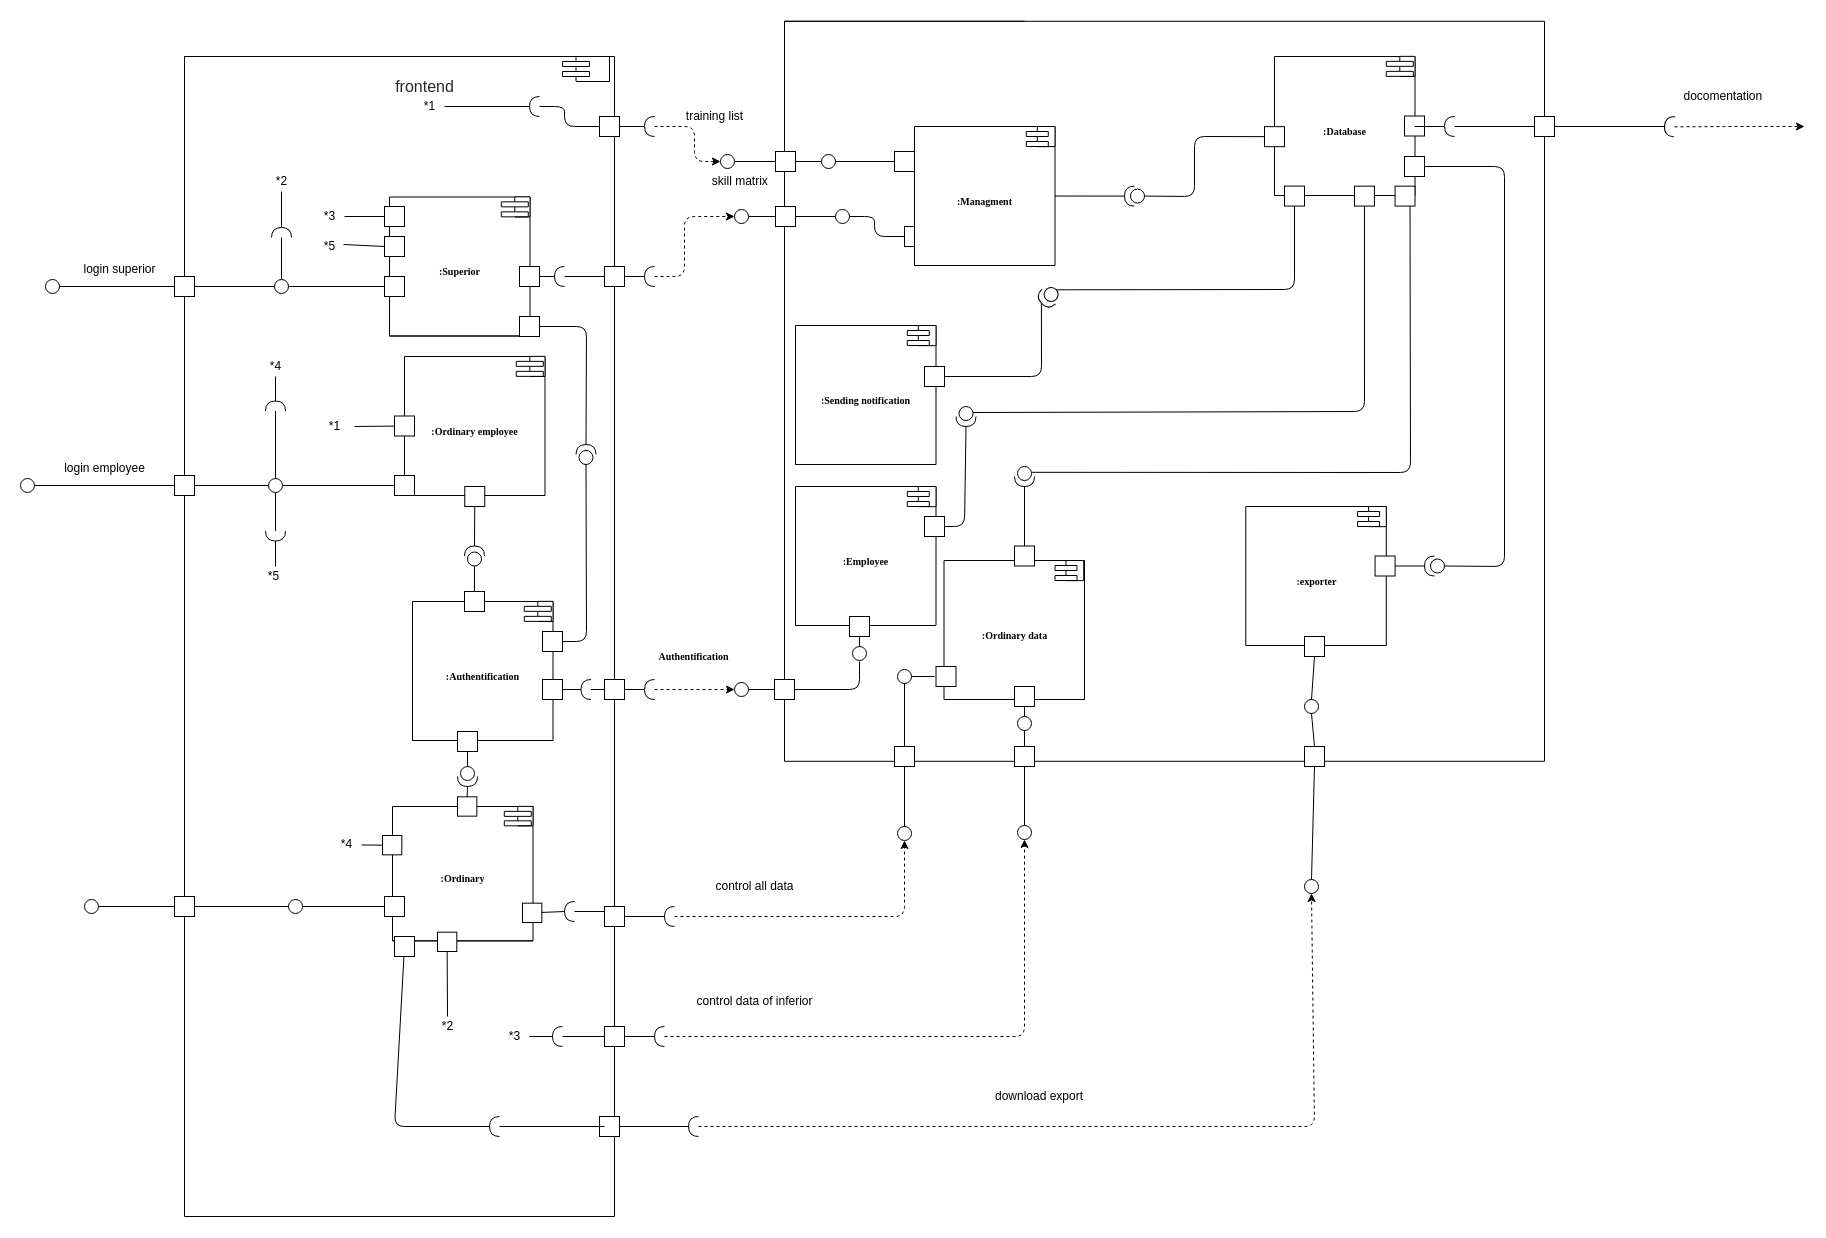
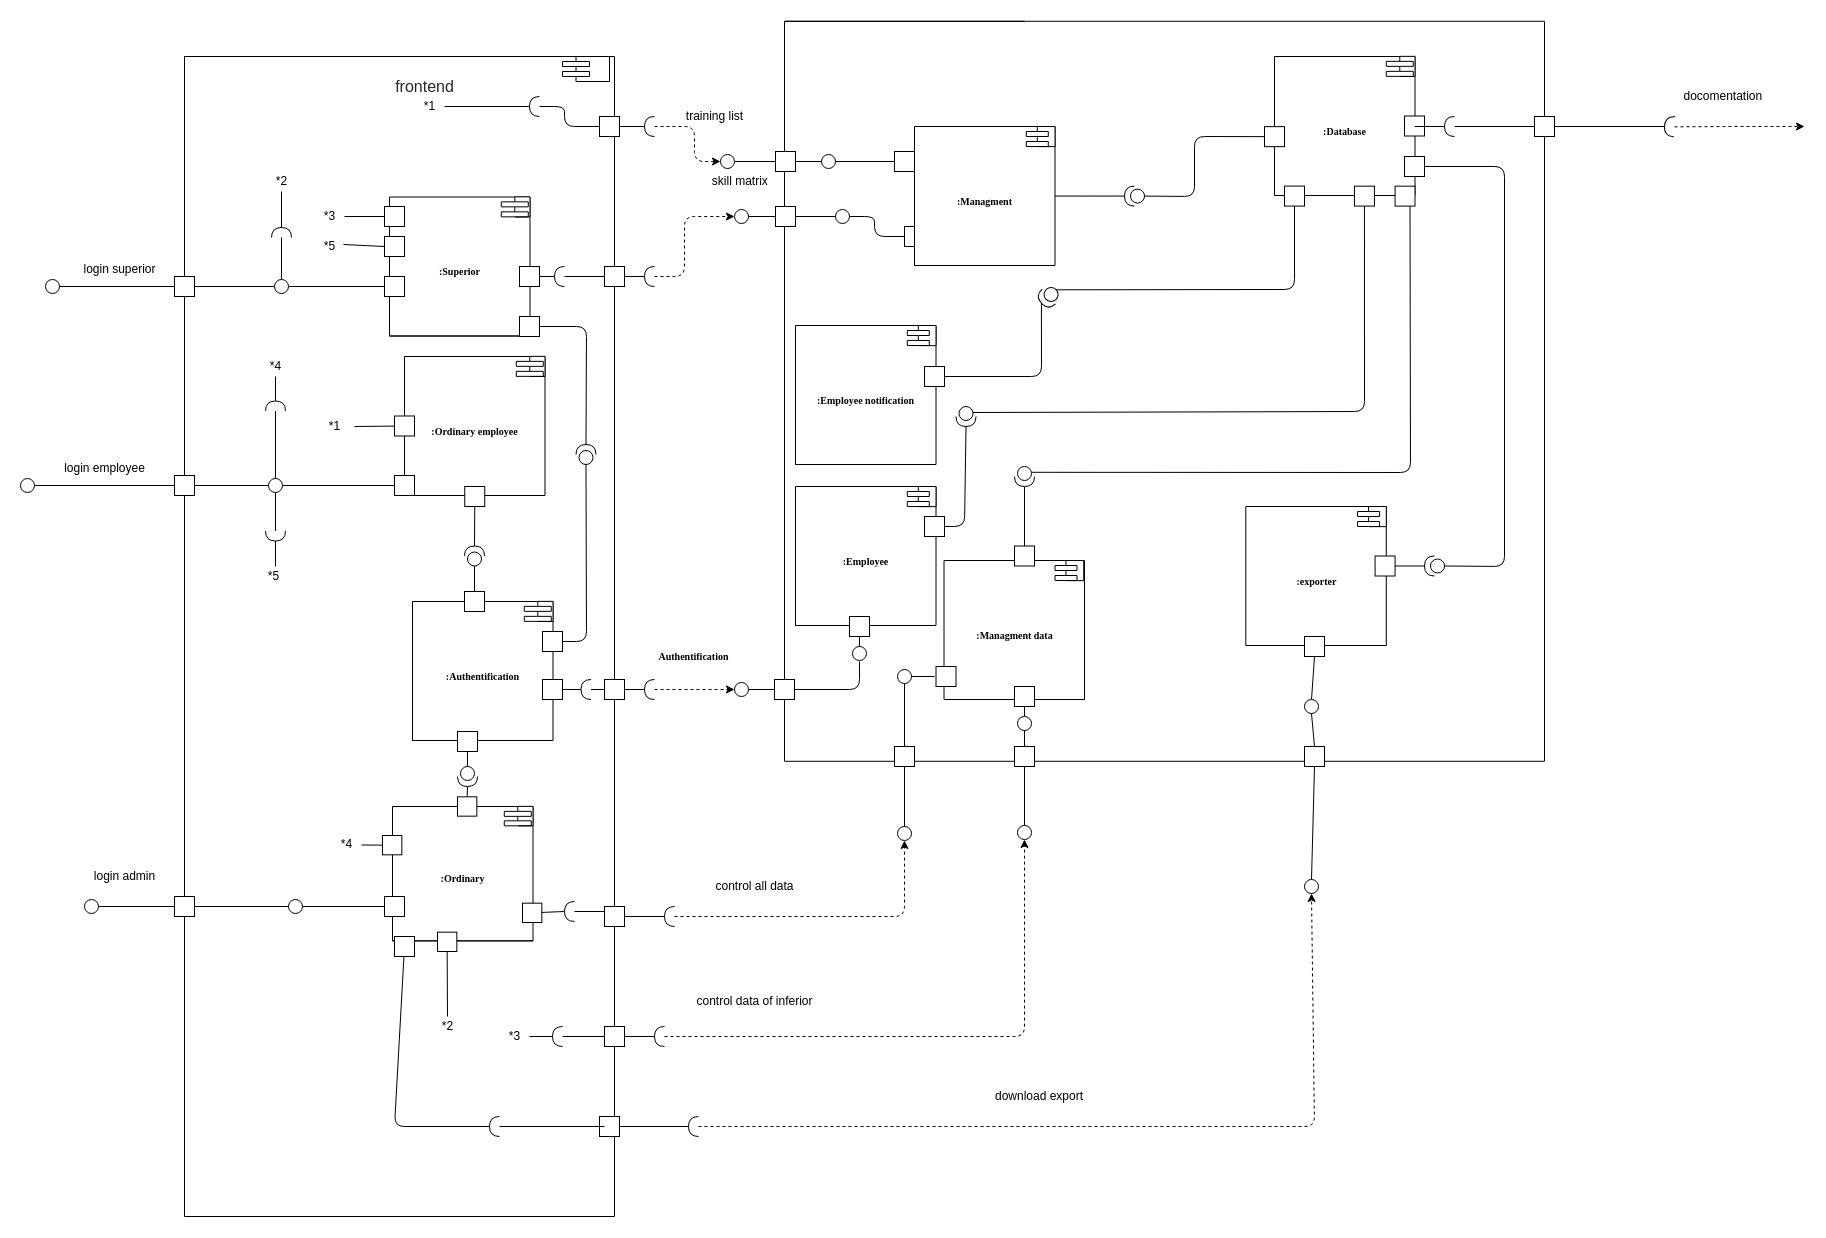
(866, 401) -> (866, 401)
(1015, 636) -> (1015, 636)
none -> (125, 877)
